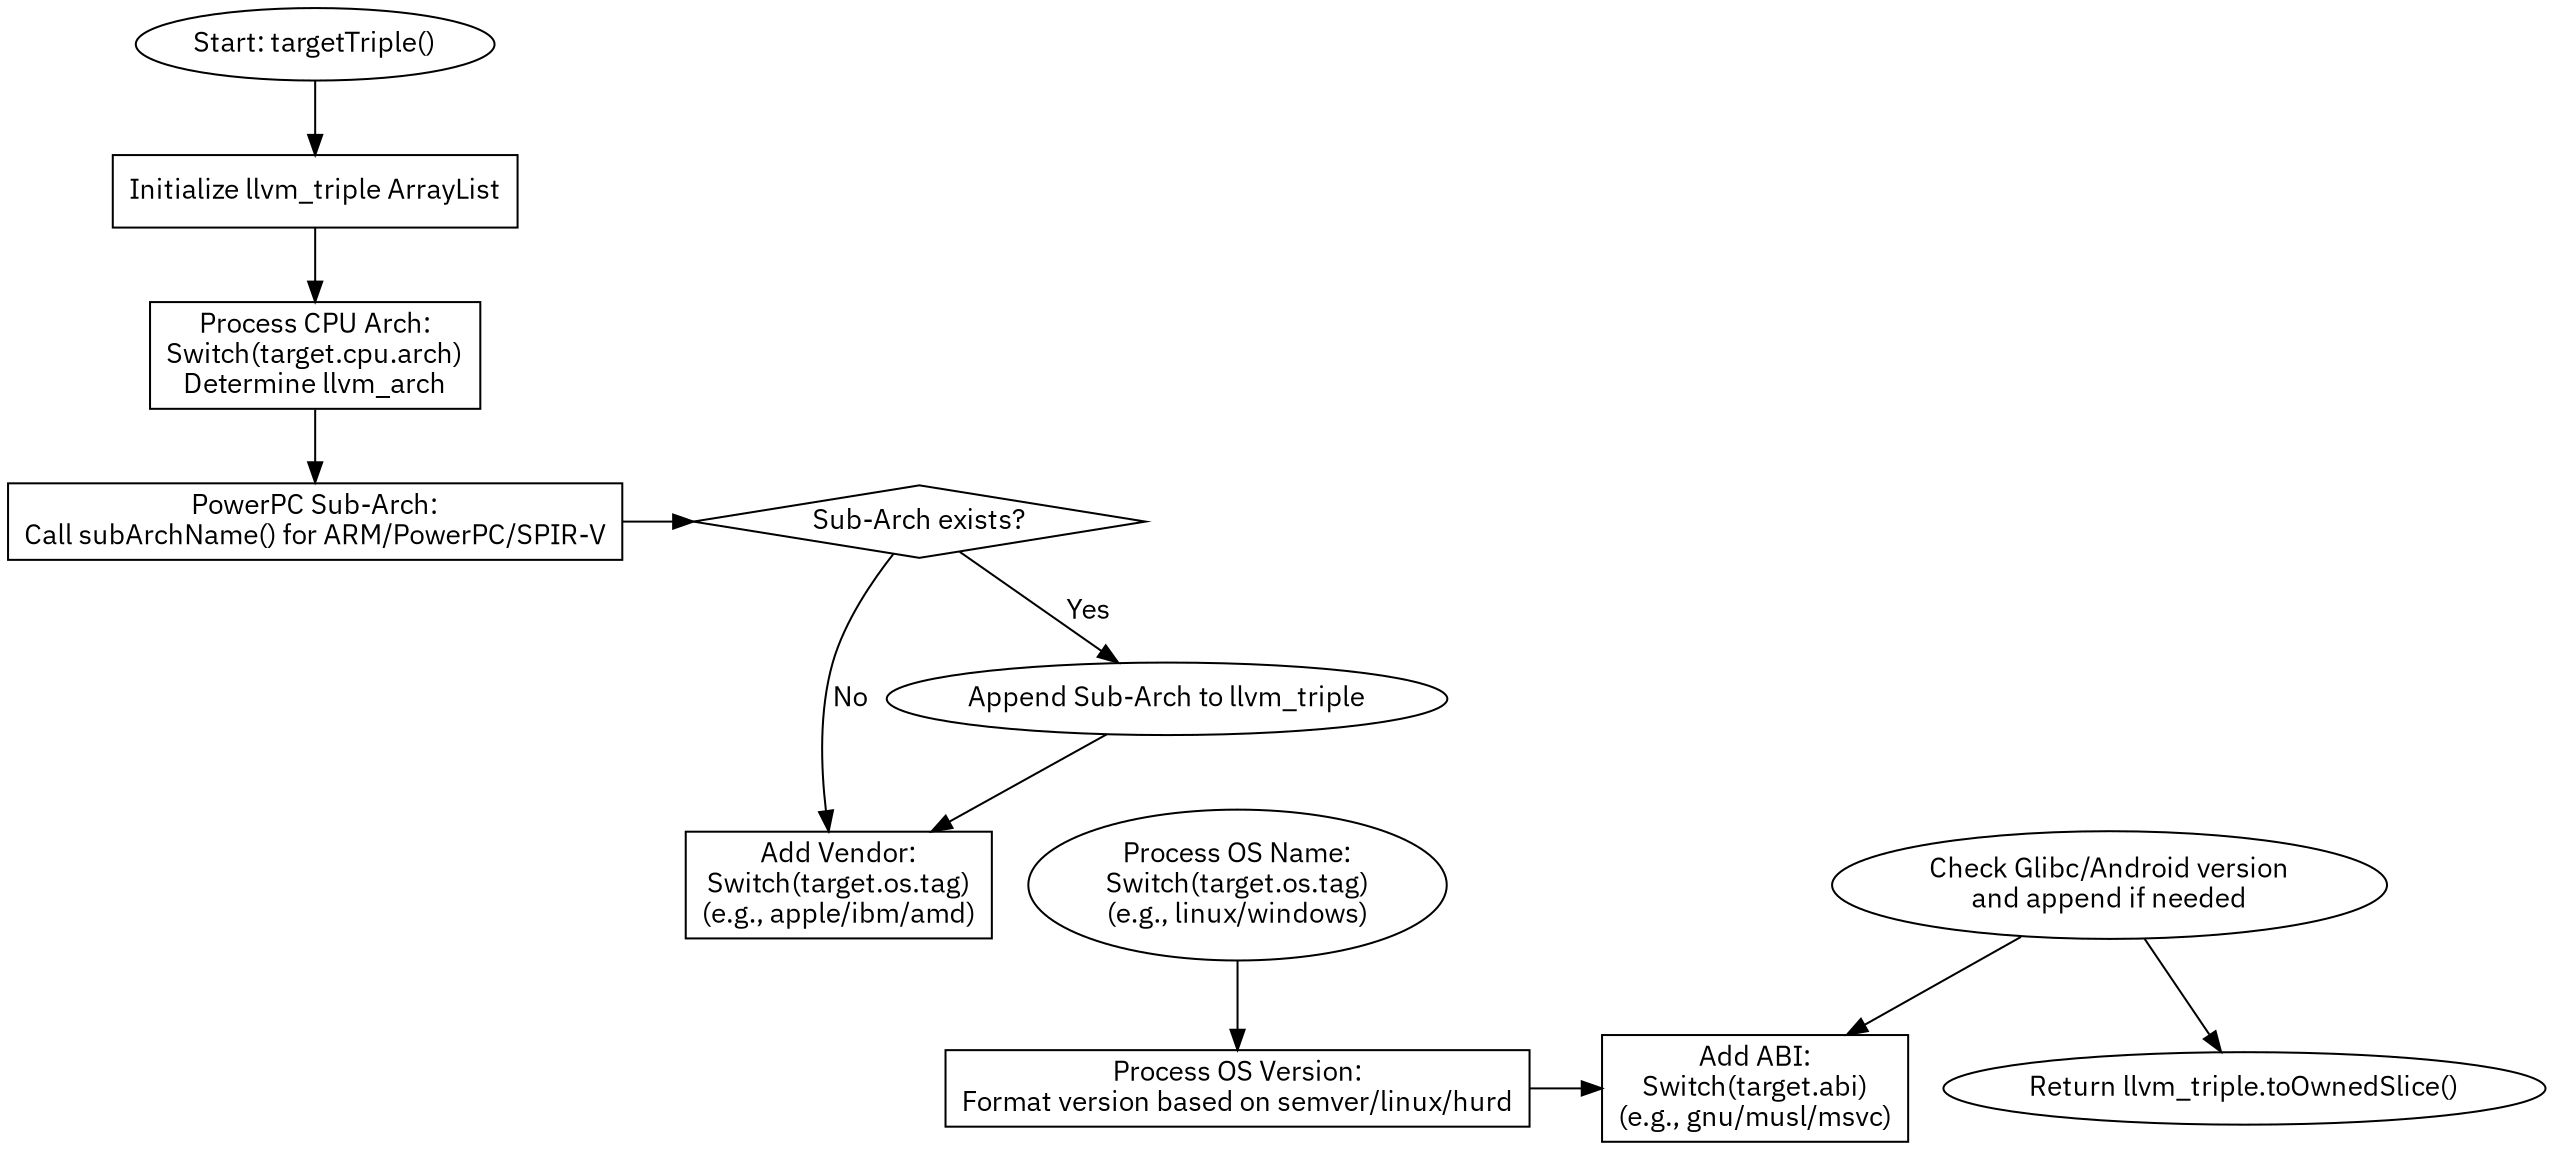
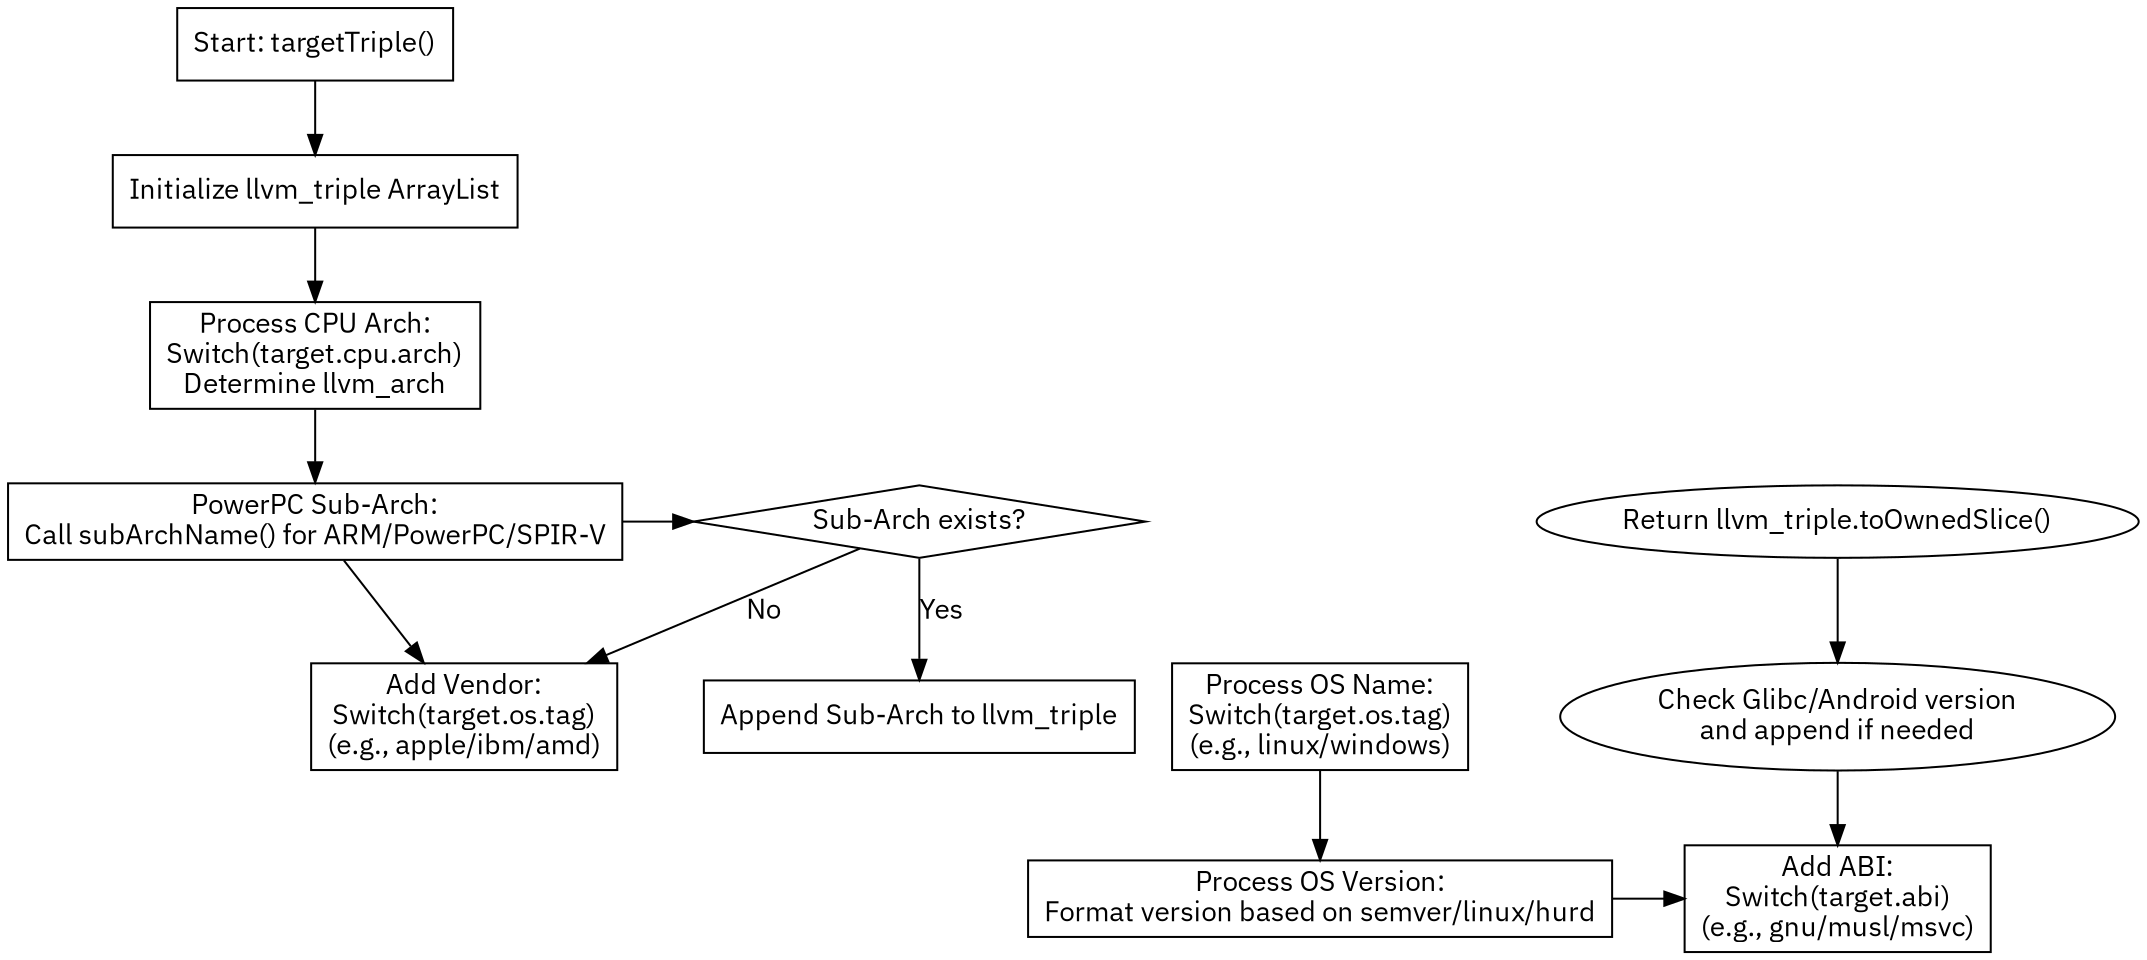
(315, 44) -> (315, 44)
(1167, 699) -> (919, 717)
(1028, 778) -> (377, 603)
(1238, 885) -> (1320, 717)
(2177, 987) -> (1838, 601)
